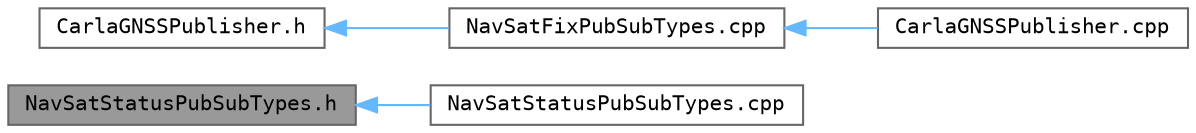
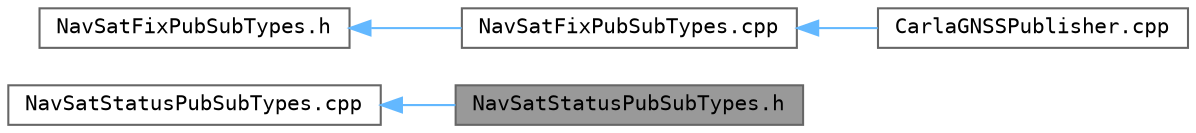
(182, 28) -> (195, 28)
(404, 105) -> (429, 105)
